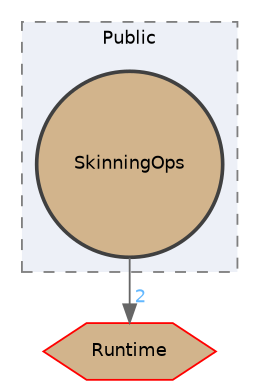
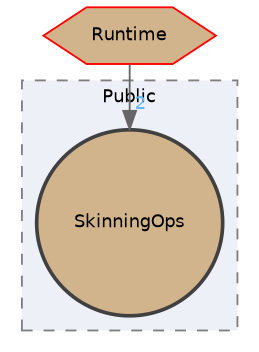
(130, 283) -> (130, 92)
